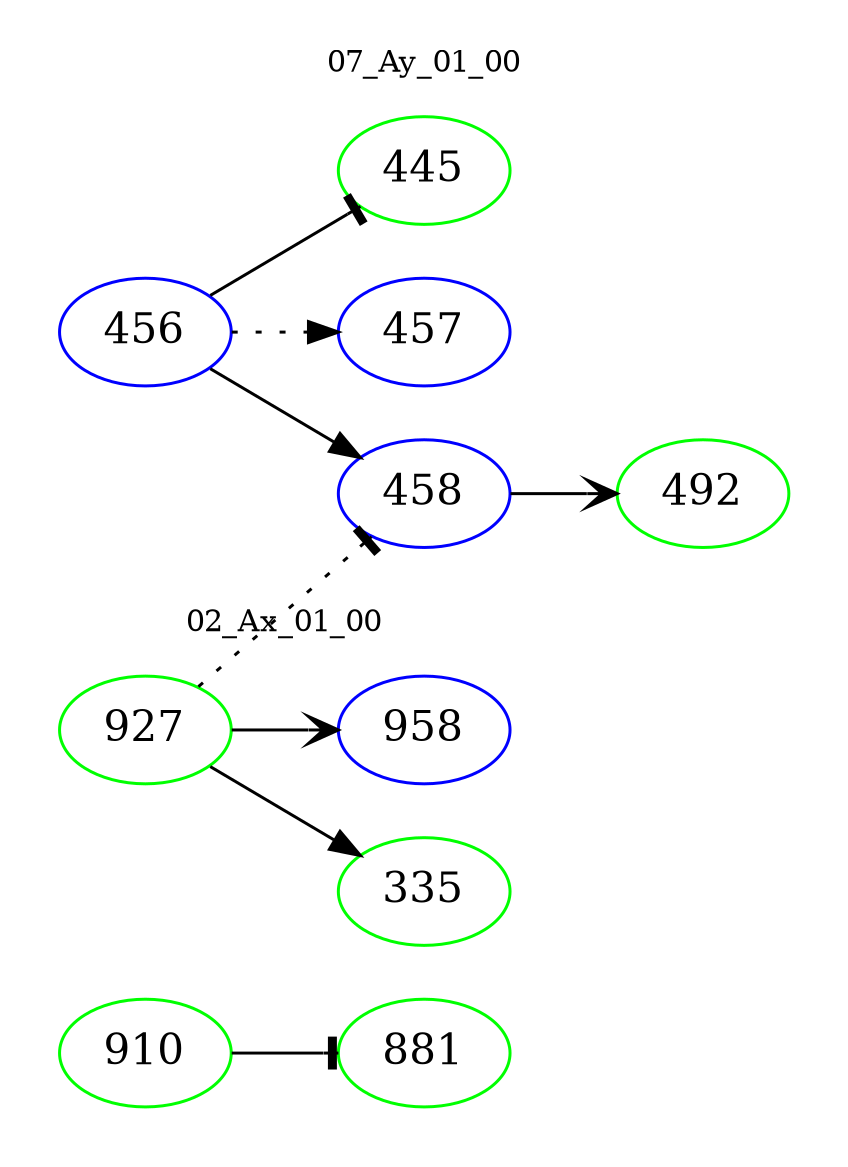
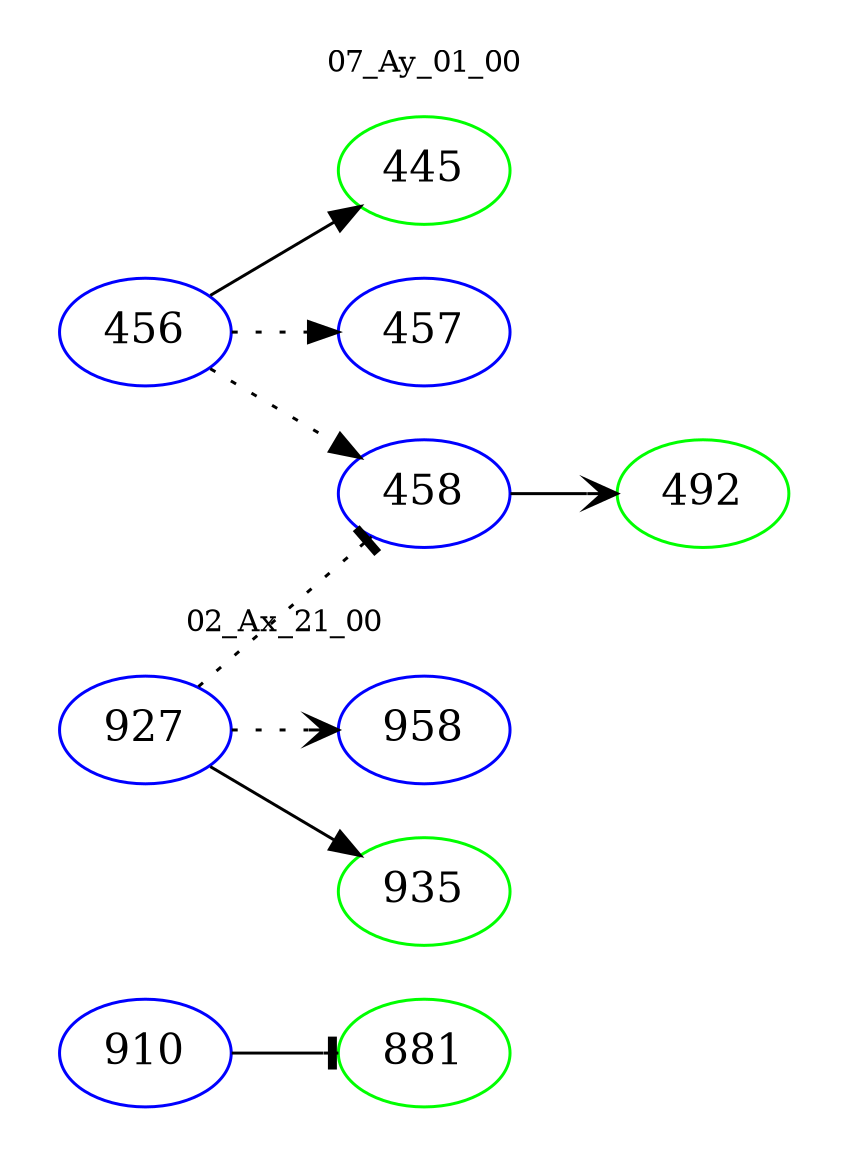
(279, 255) -> (279, 255)
(272, 405) -> (272, 405)
(285, 624) -> (285, 624)
(145, 730) -> (145, 730)
(270, 730) -> (270, 730)
(424, 892) -> (424, 892)
(145, 1053) -> (145, 1053)
